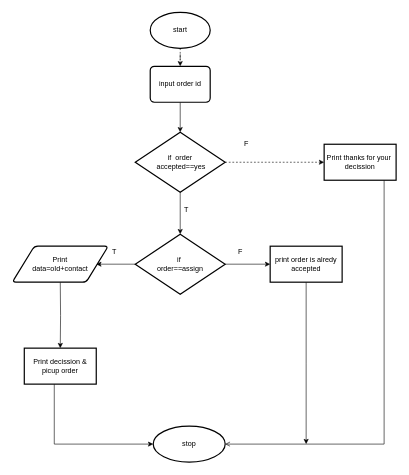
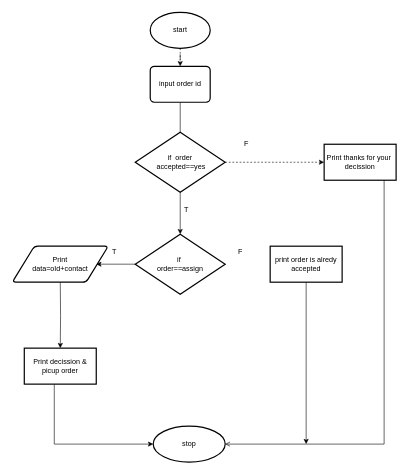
(180, 126) -> (180, 128)
(264, 264) -> none
